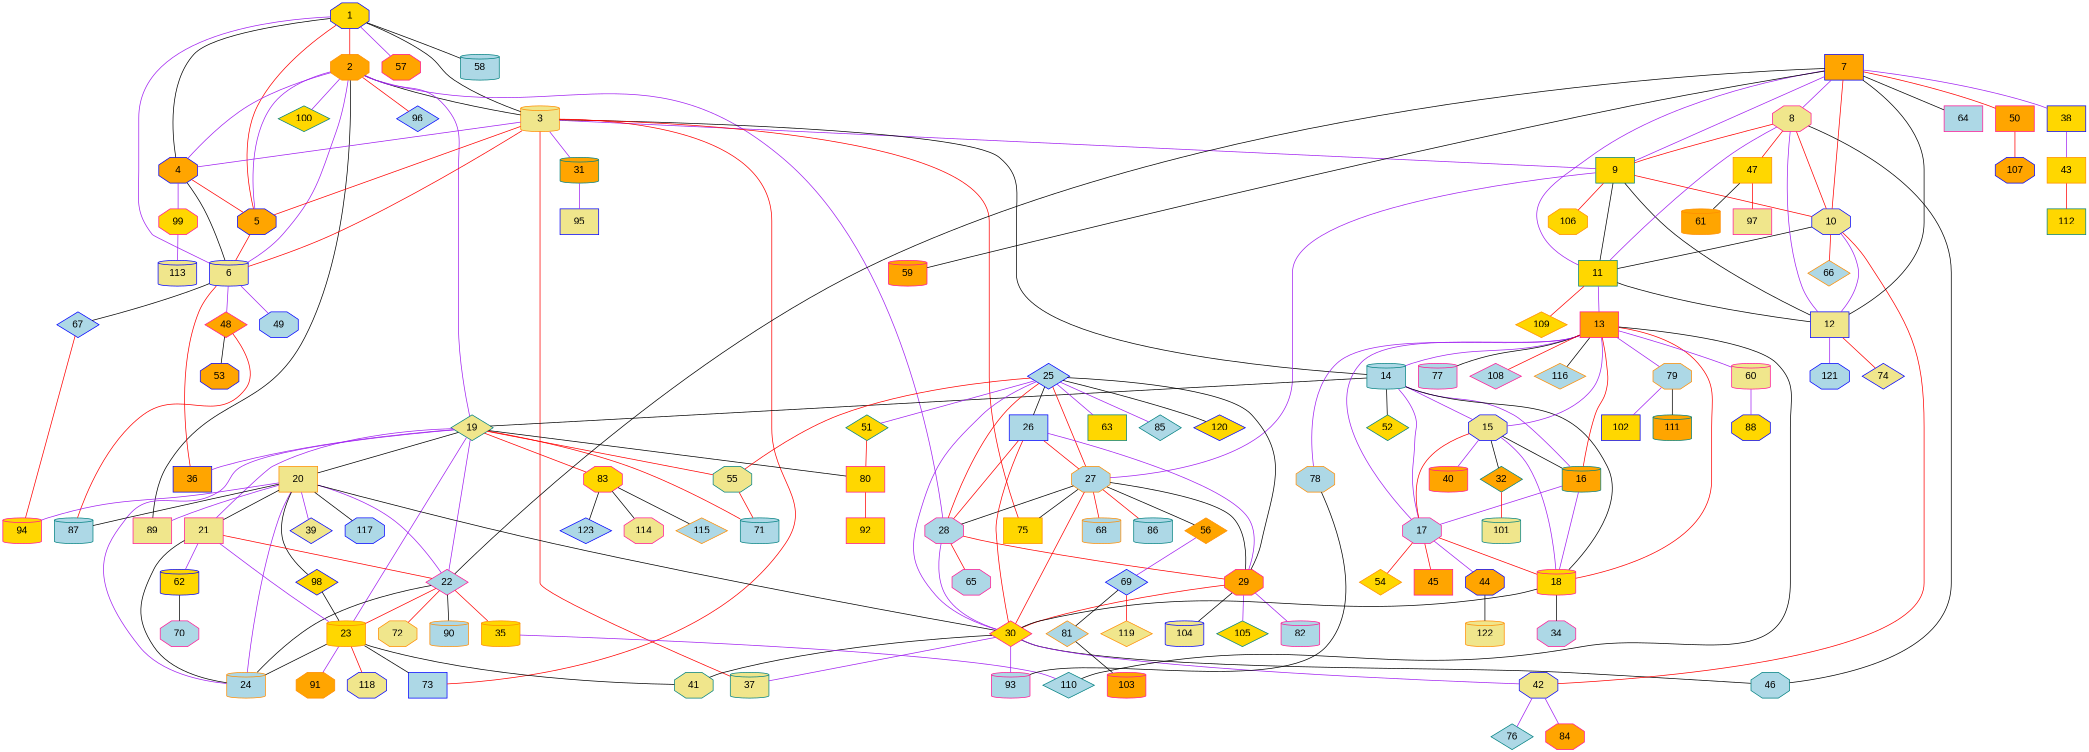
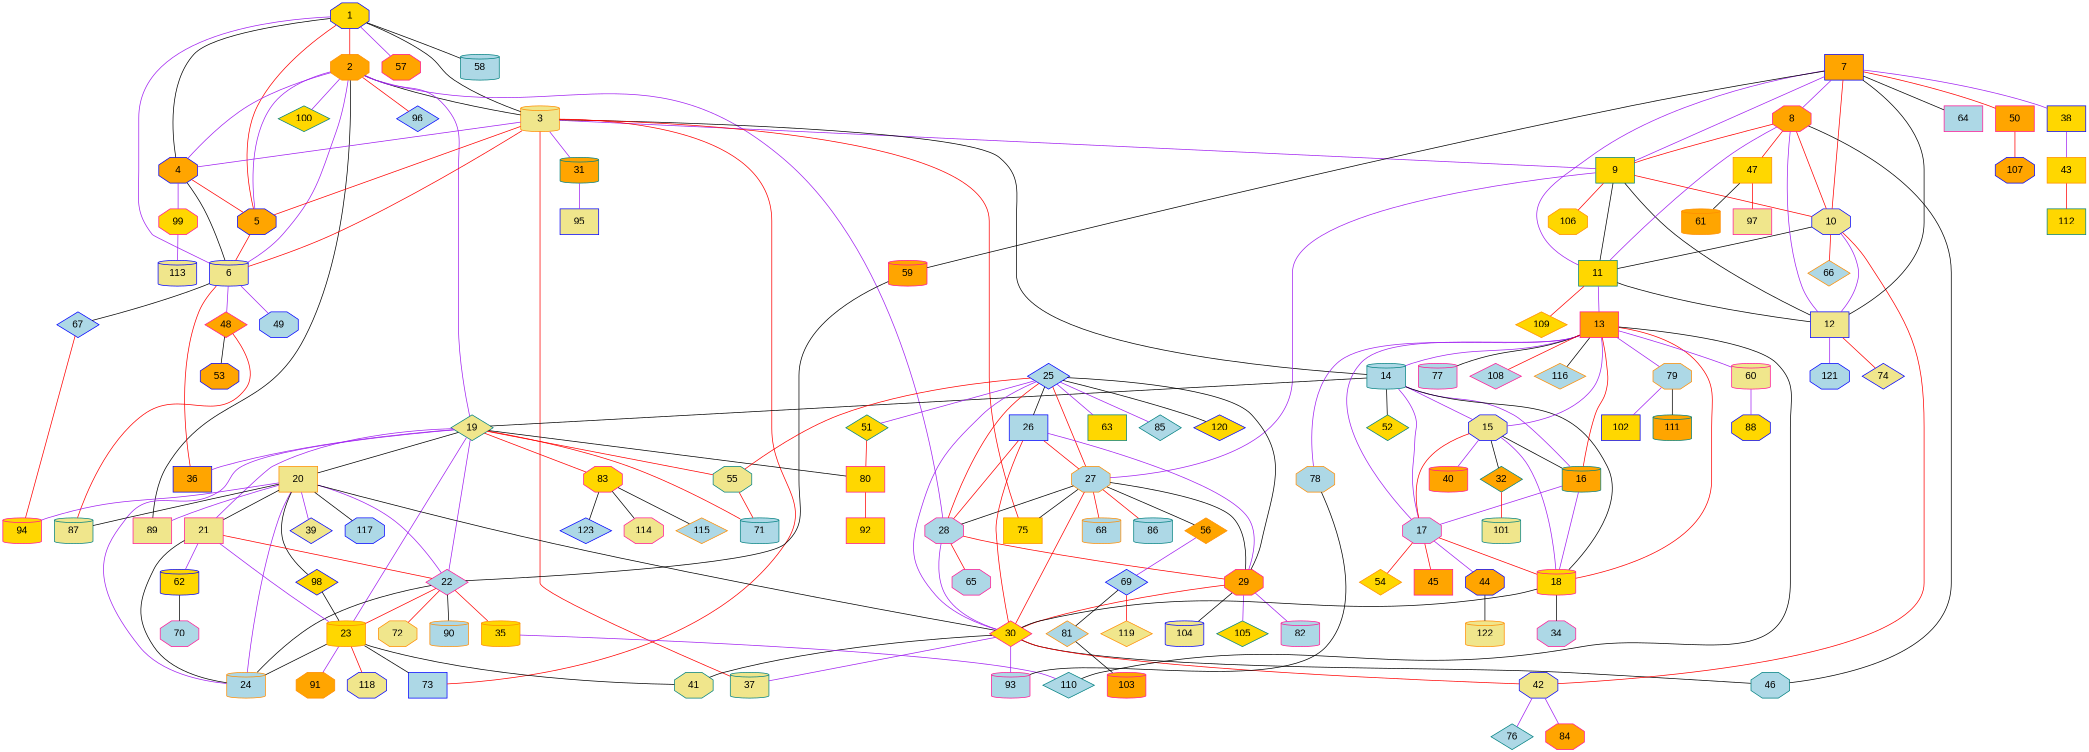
(1792, 119) -> (1792, 119)
(1086, 185) -> (764, 552)
(74, 531) -> (74, 531)
(1282, 672) -> (1282, 672)
